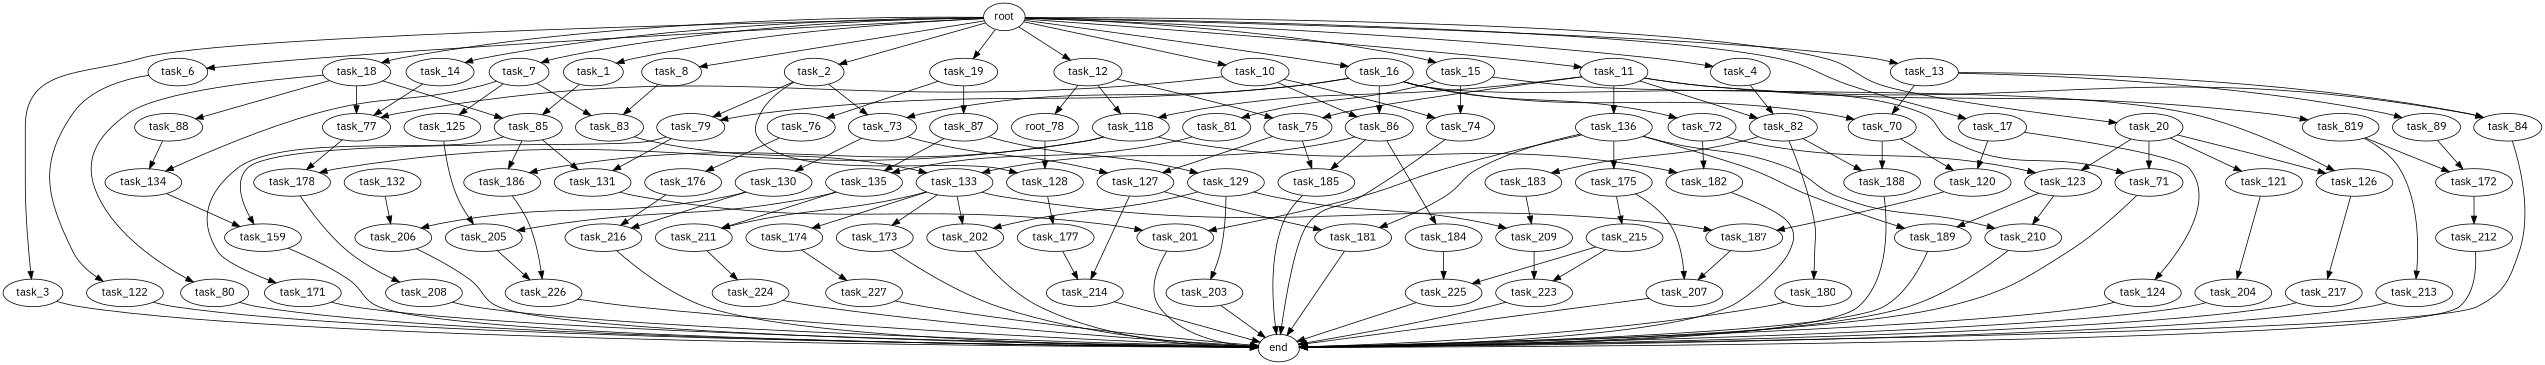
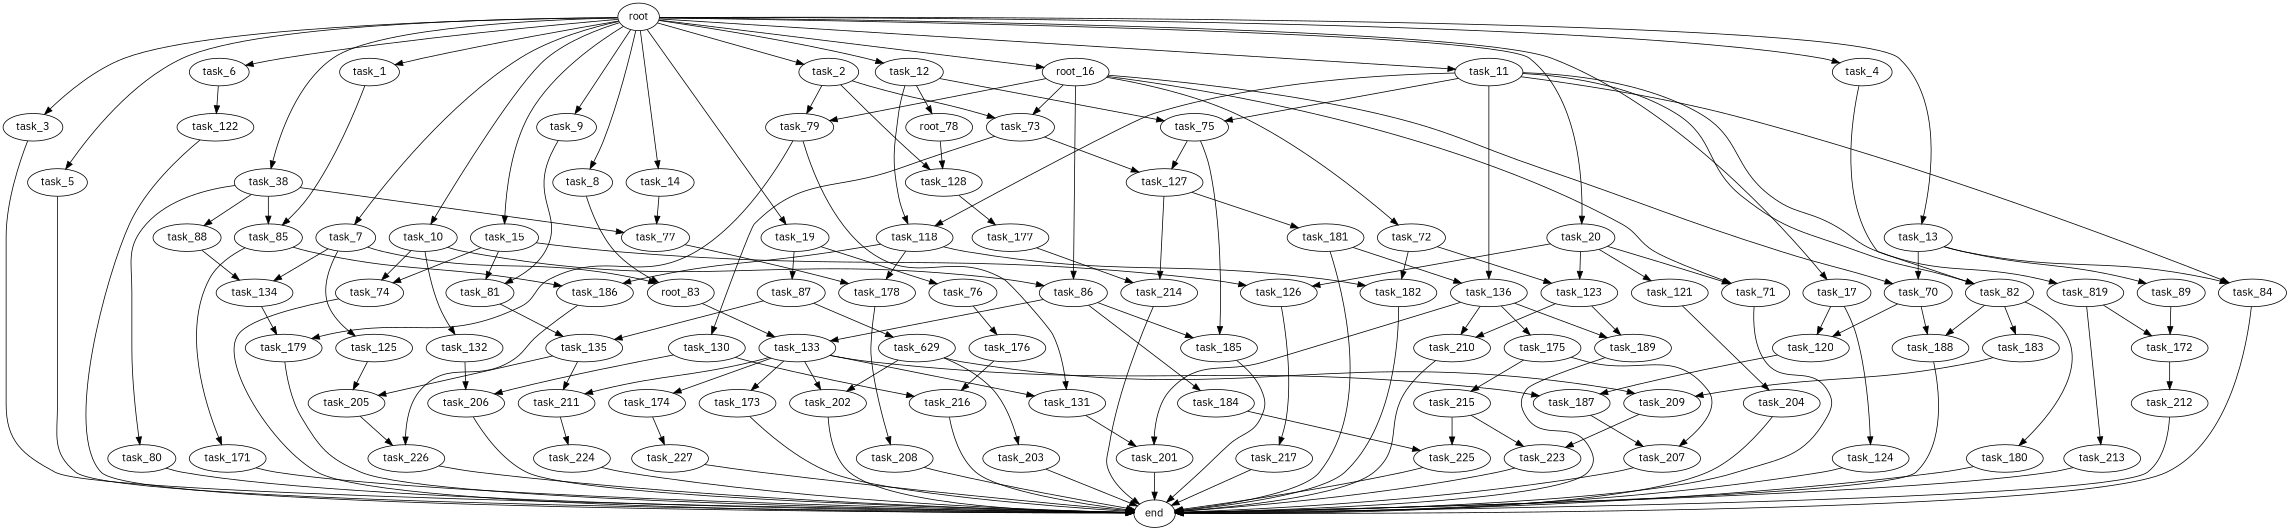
(356, 72) -> (268, 182)
(1379, 72) -> (1076, 72)
(805, 89) -> (434, 291)
none -> (567, 127)
(610, 127) -> (681, 293)
(560, 155) -> (928, 375)
(1478, 169) -> (1398, 262)
none -> (57, 182)
(1226, 182) -> (917, 348)
(263, 238) -> (284, 348)
